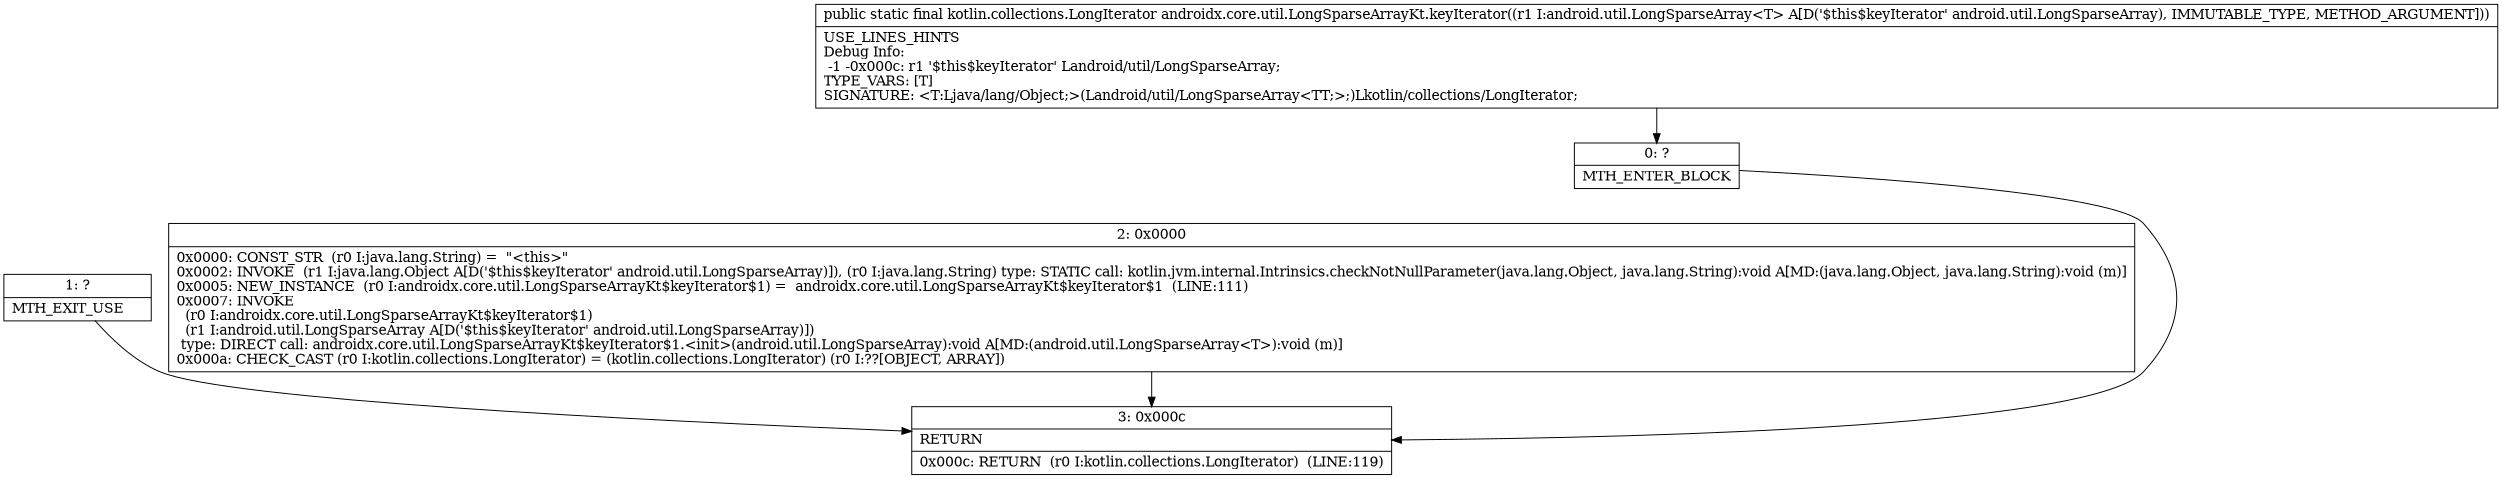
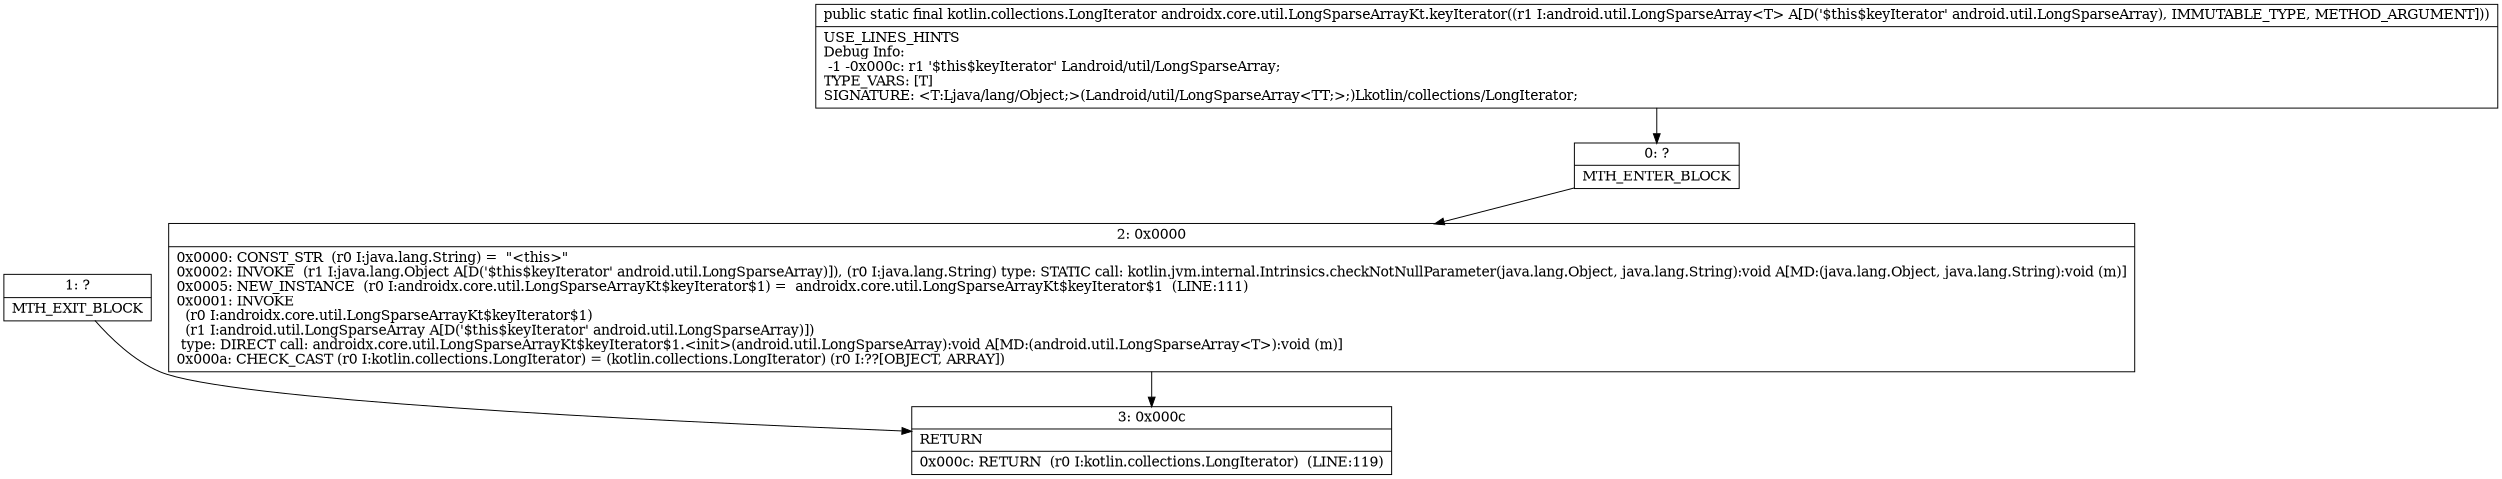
(240, 301) -> (240, 301)
(68, 309) -> (78, 309)
(2062, 401) -> (1509, 205)
